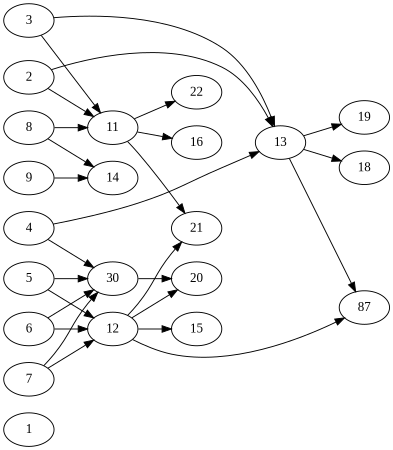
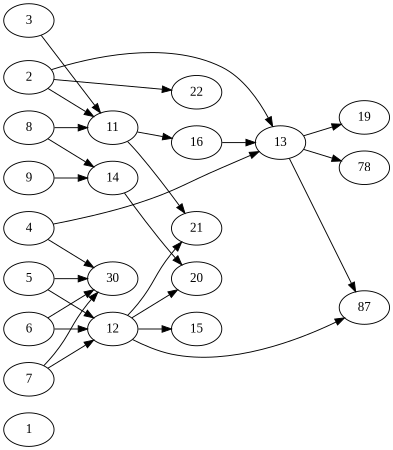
(183, 29) -> (234, 143)
(150, 112) -> (108, 84)
(364, 168) -> (364, 168)
(148, 279) -> (149, 226)
